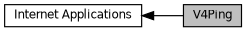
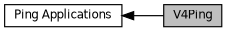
(73, 16) -> (63, 16)
